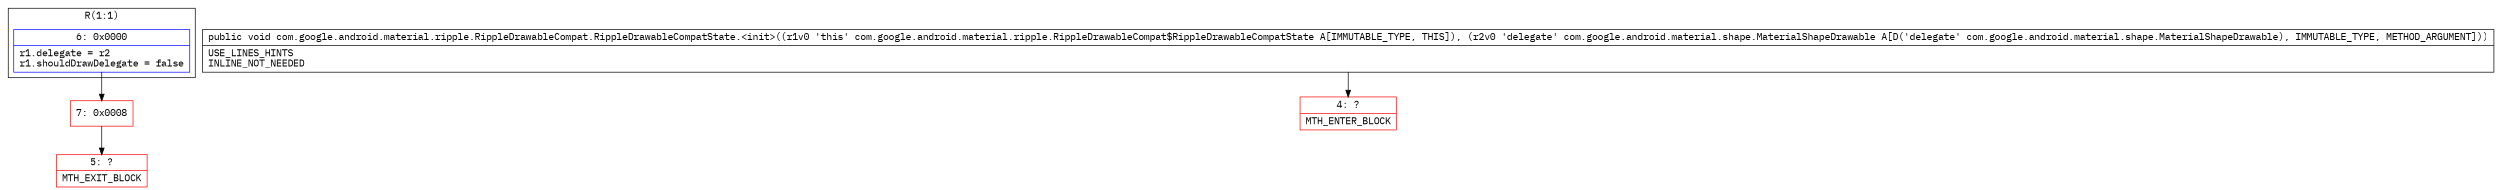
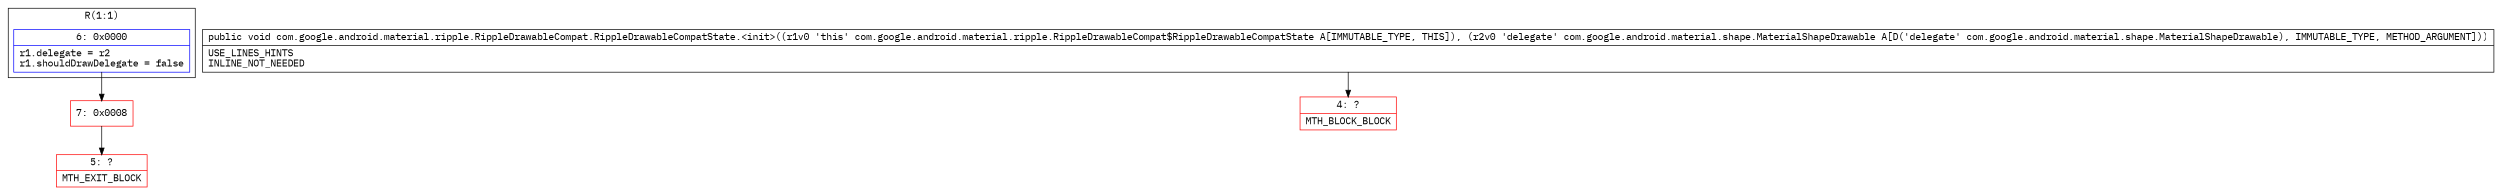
(1348, 121) -> (1348, 121)
